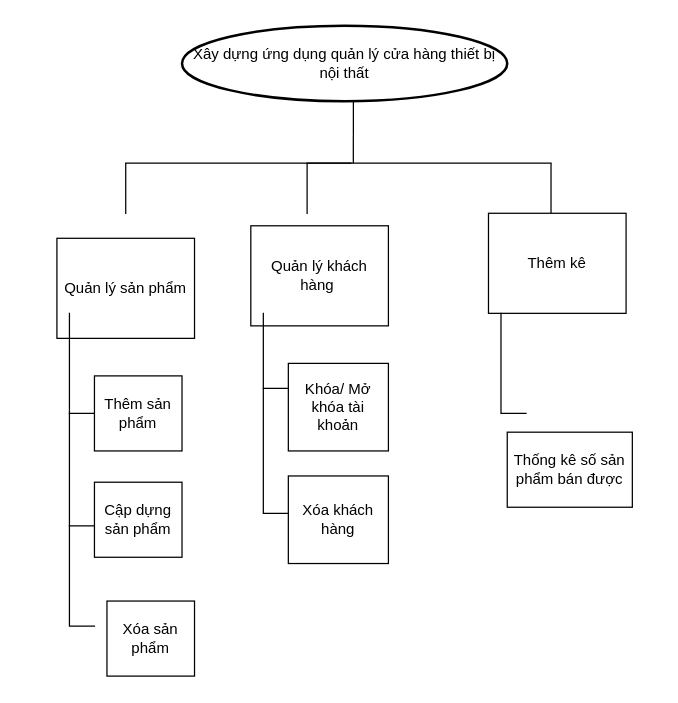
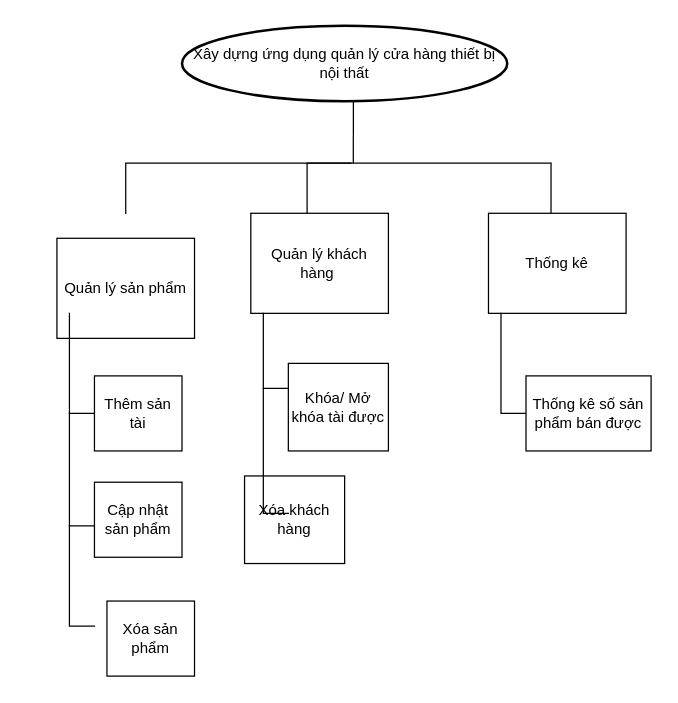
(557, 263) -> (557, 263)
(319, 276) -> (319, 263)
(338, 407) -> (338, 407)
(138, 413) -> (138, 413)
(569, 469) -> (588, 413)
(138, 519) -> (138, 519)
(338, 519) -> (294, 519)
